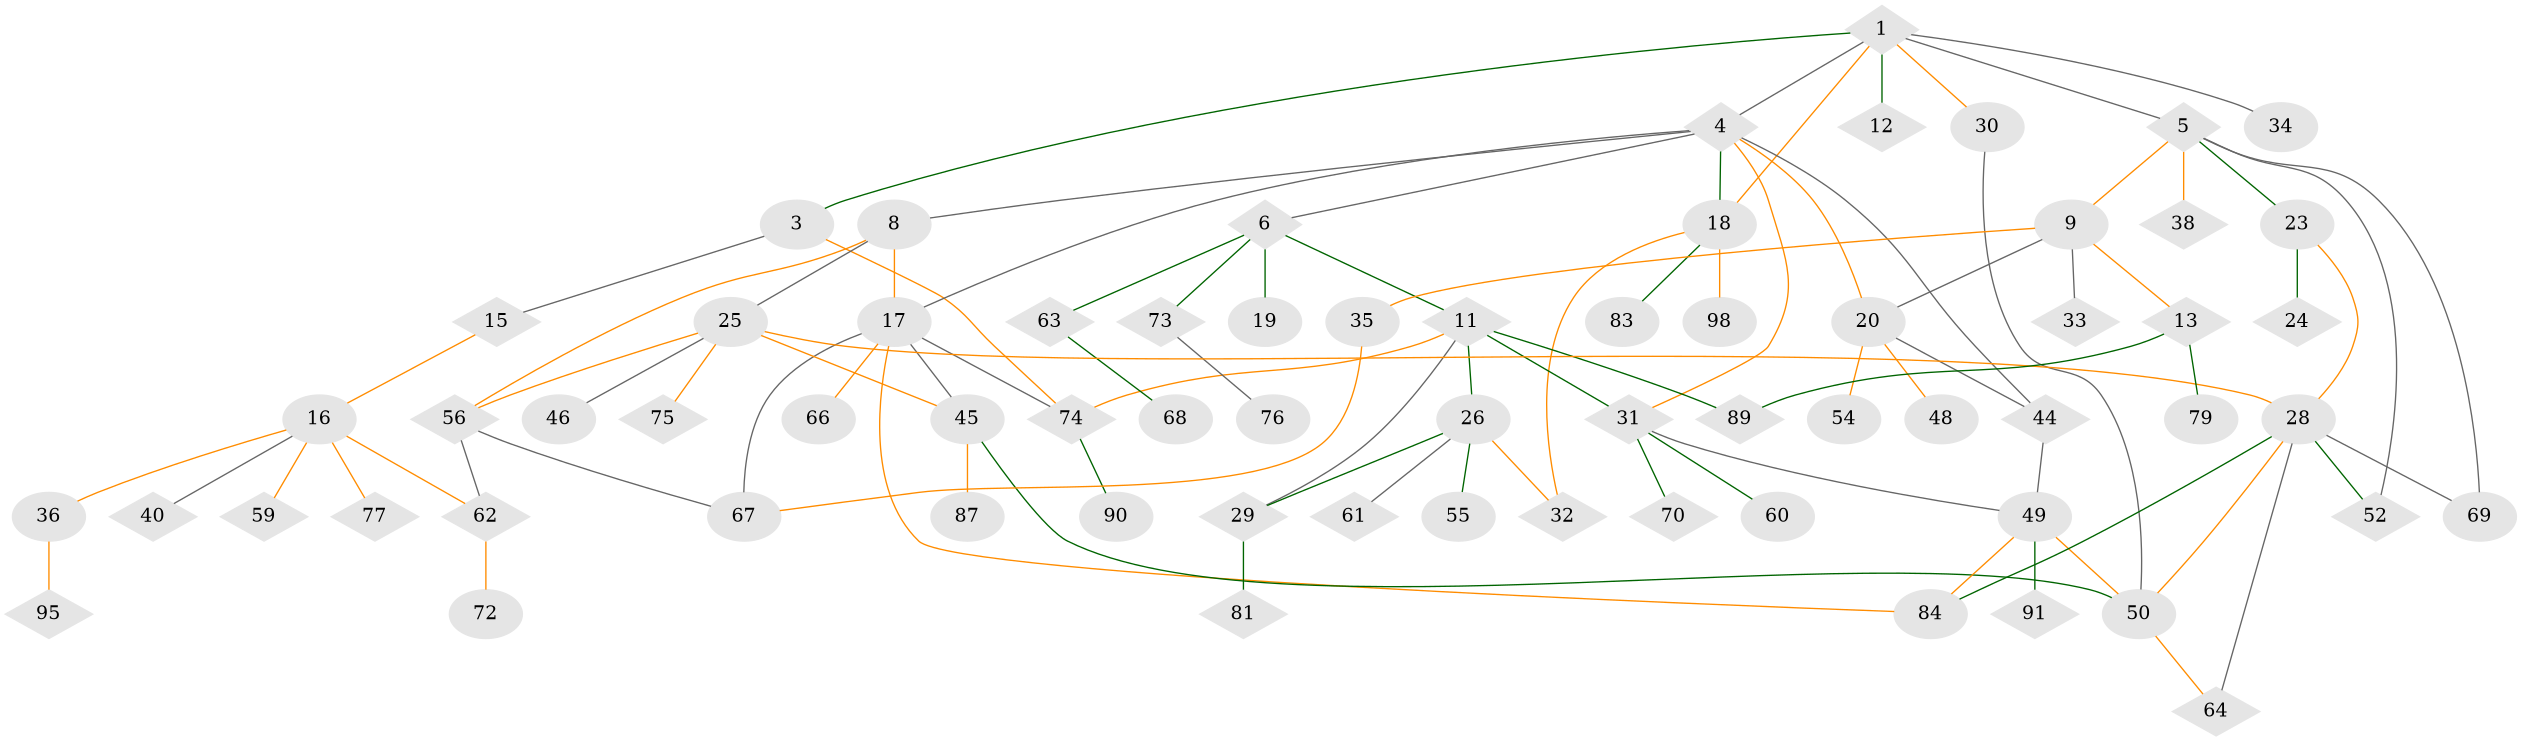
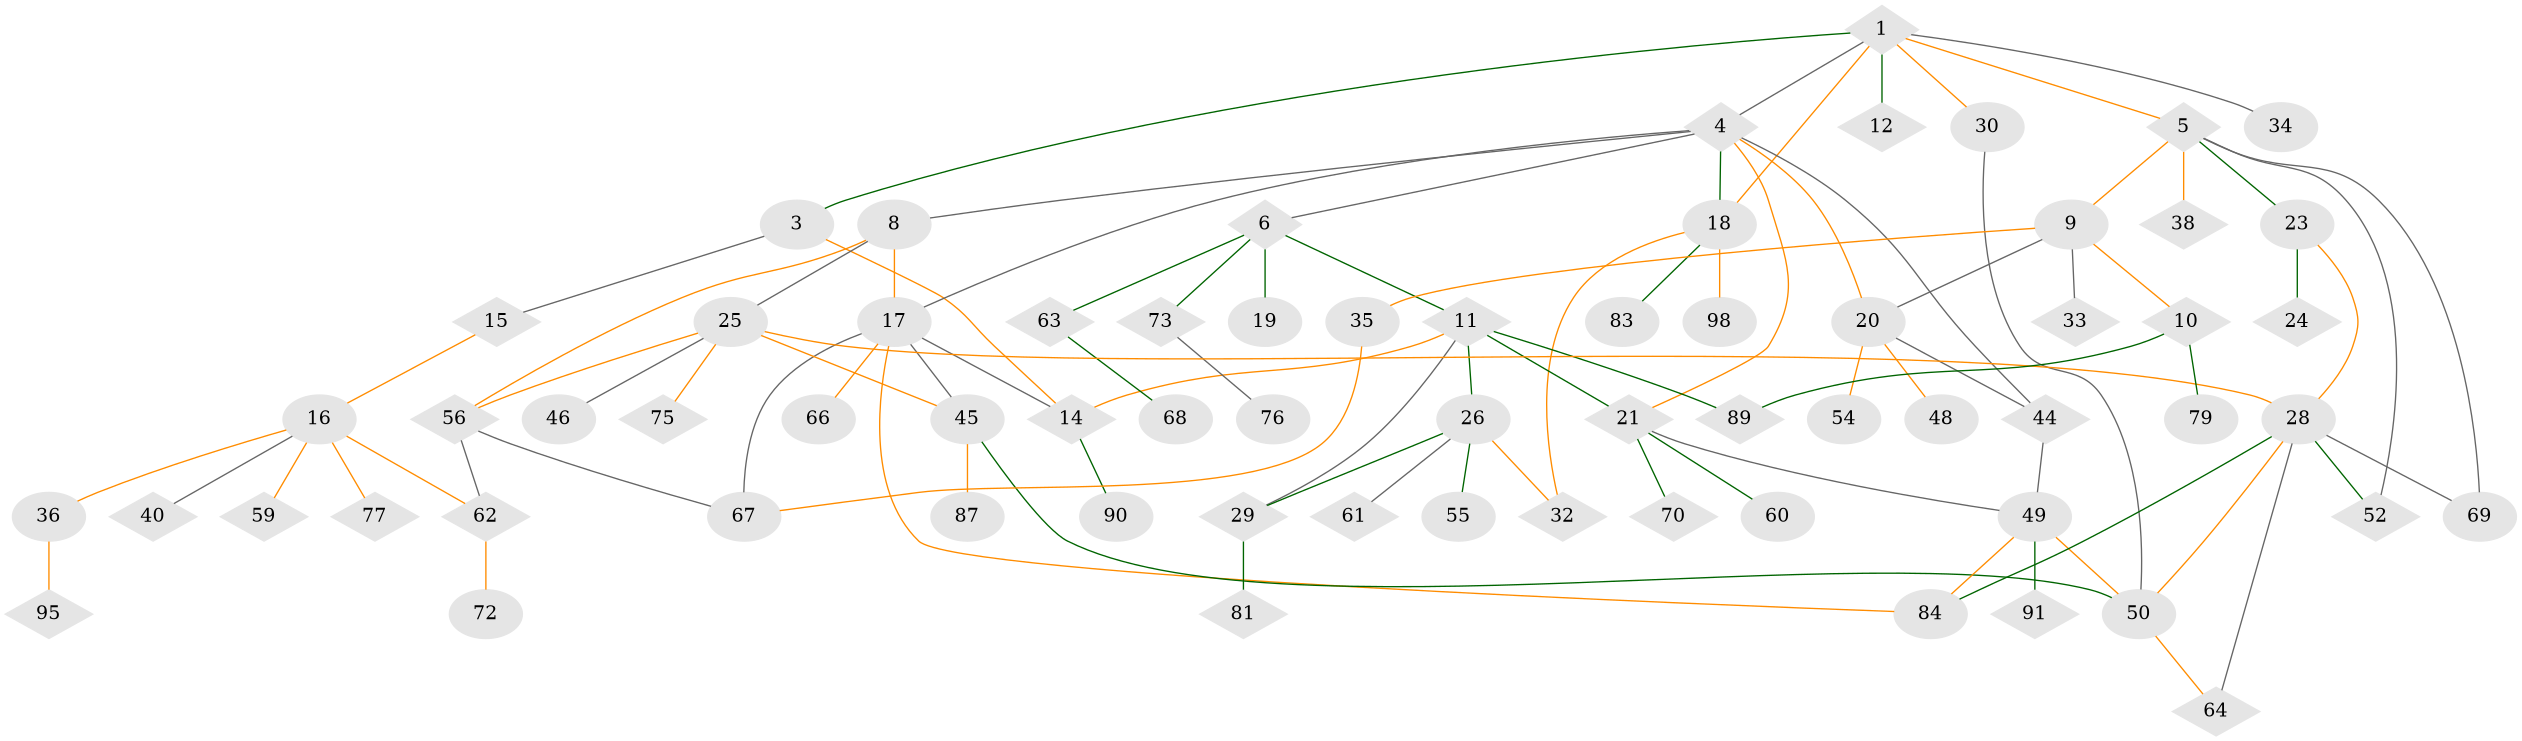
(2033, 78) -> (2033, 78)
(2186, 322) -> (2186, 322)
(1072, 419) -> (1072, 419)
(1629, 419) -> (1629, 419)
